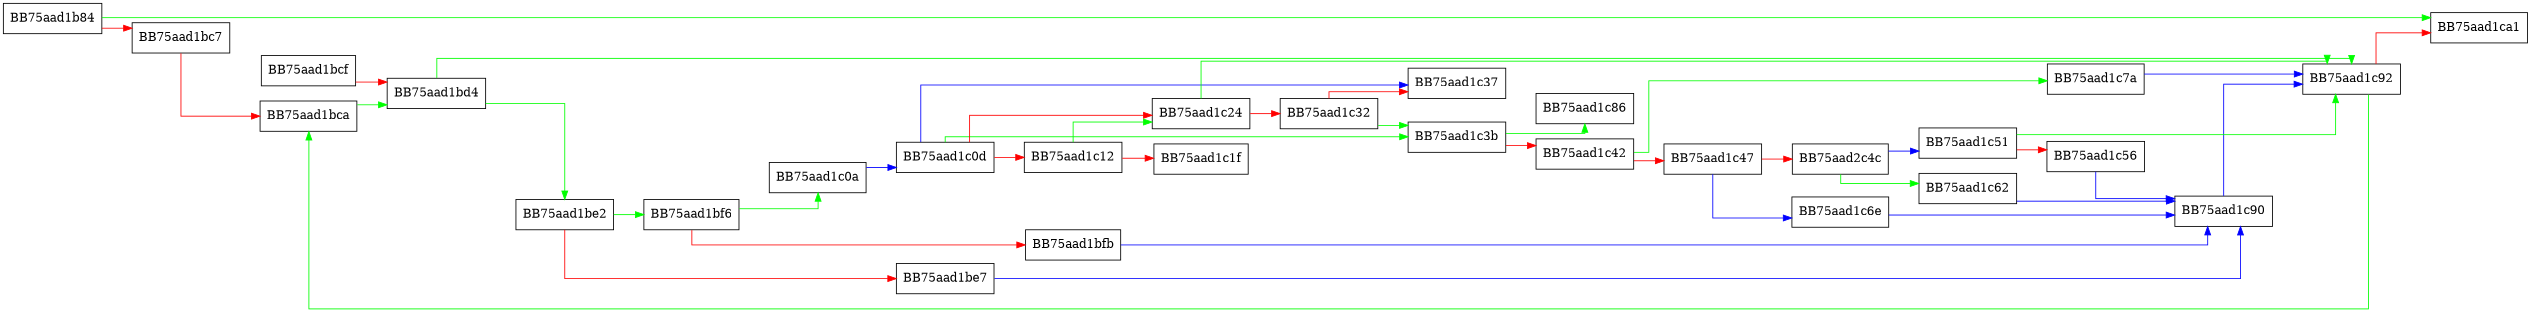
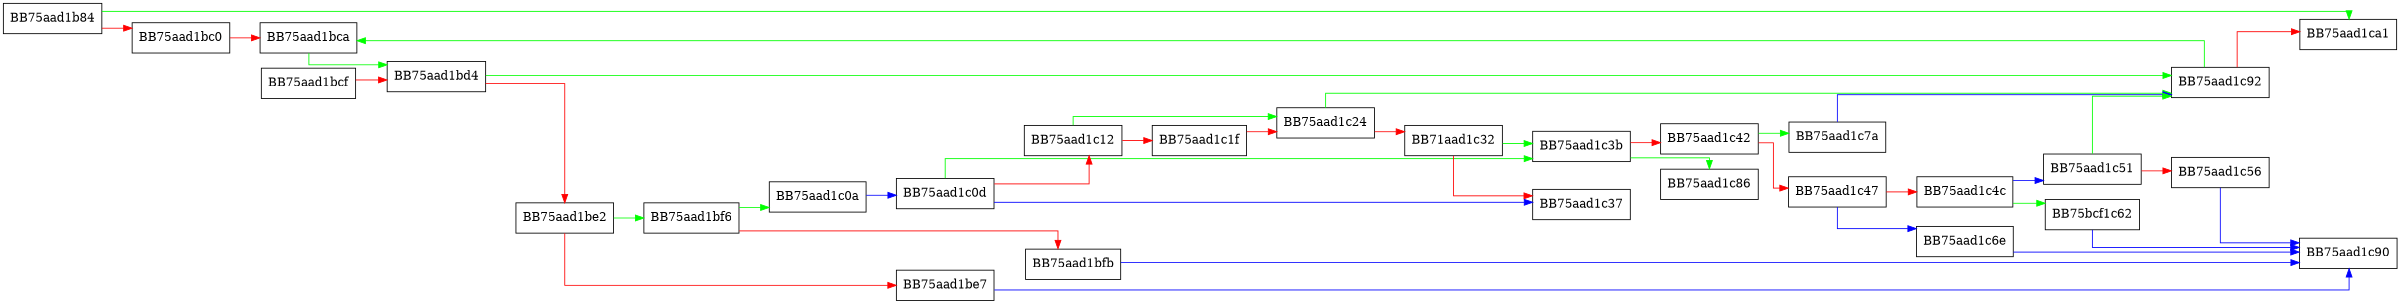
(181, 38) -> (181, 38)
(2224, 105) -> none
(565, 108) -> (565, 99)
(1329, 114) -> (1454, 141)
(1043, 115) -> (1258, 132)
(1840, 159) -> (1965, 192)
(1968, 189) -> (2092, 215)
